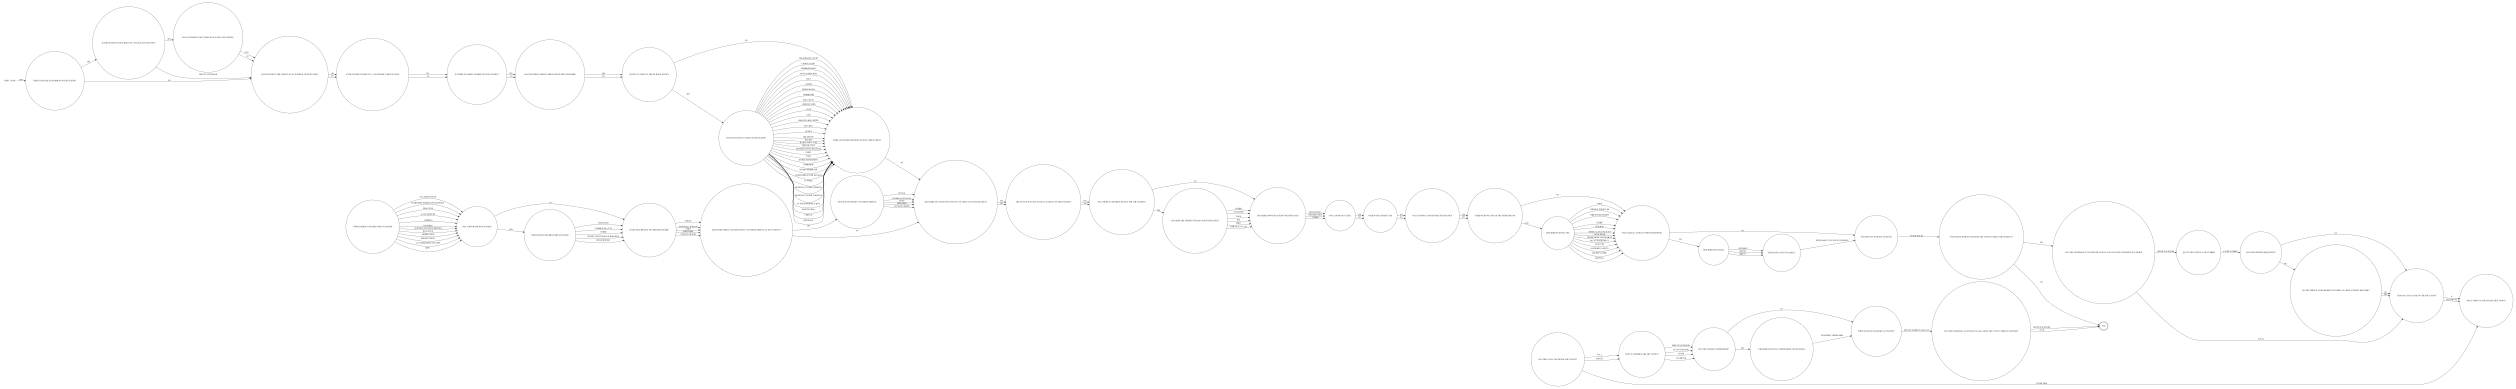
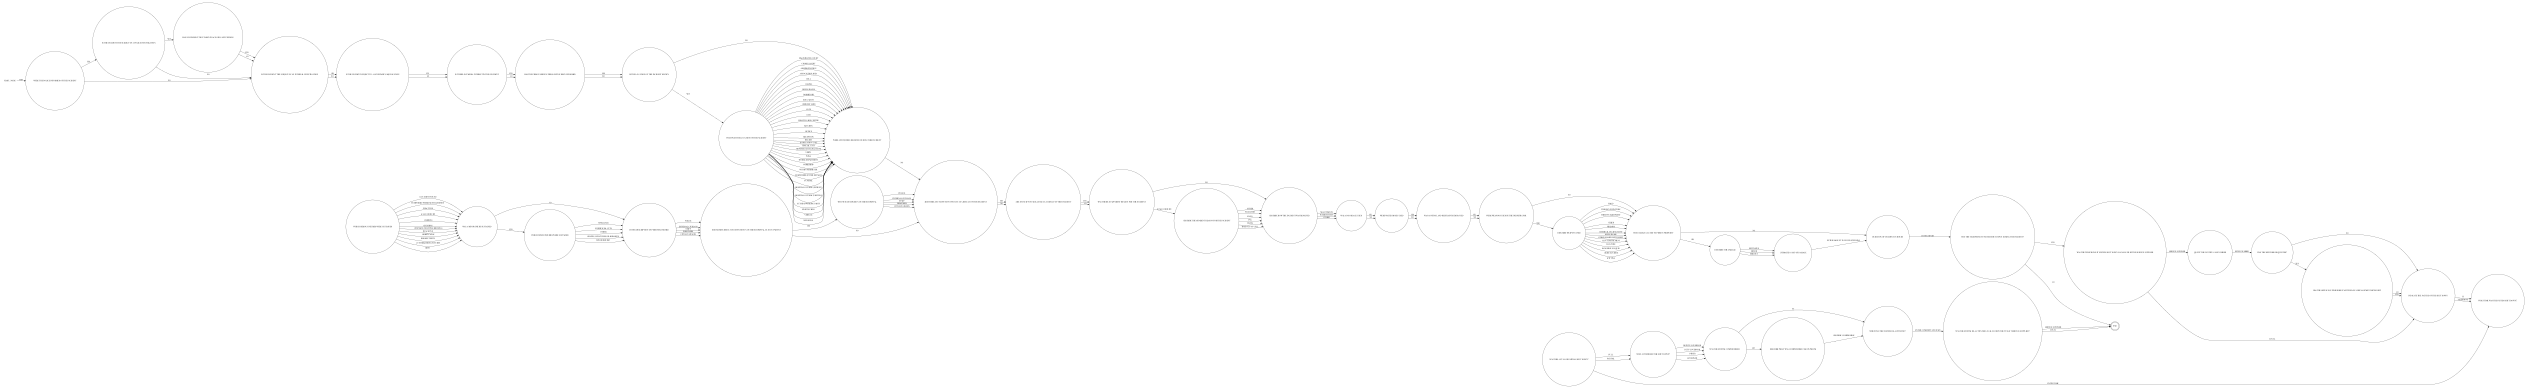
(208, 75) -> (208, 75)
(1159, 210) -> (1164, 209)
